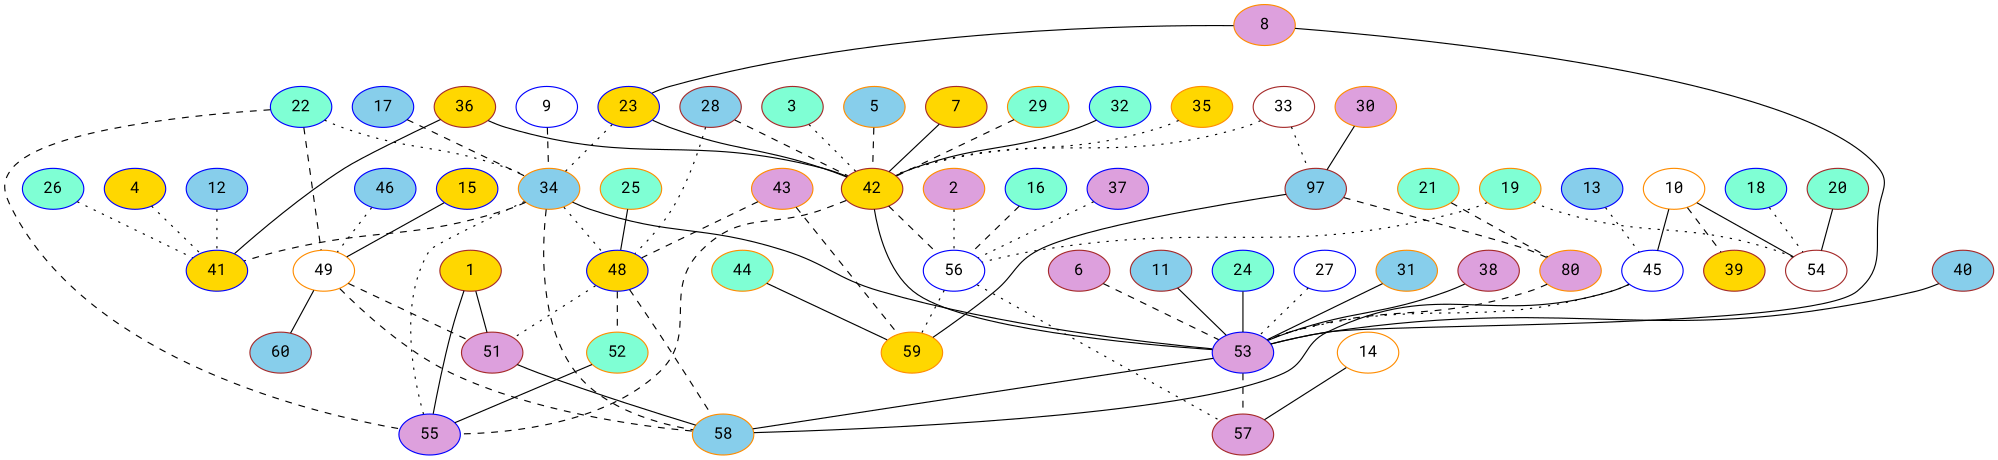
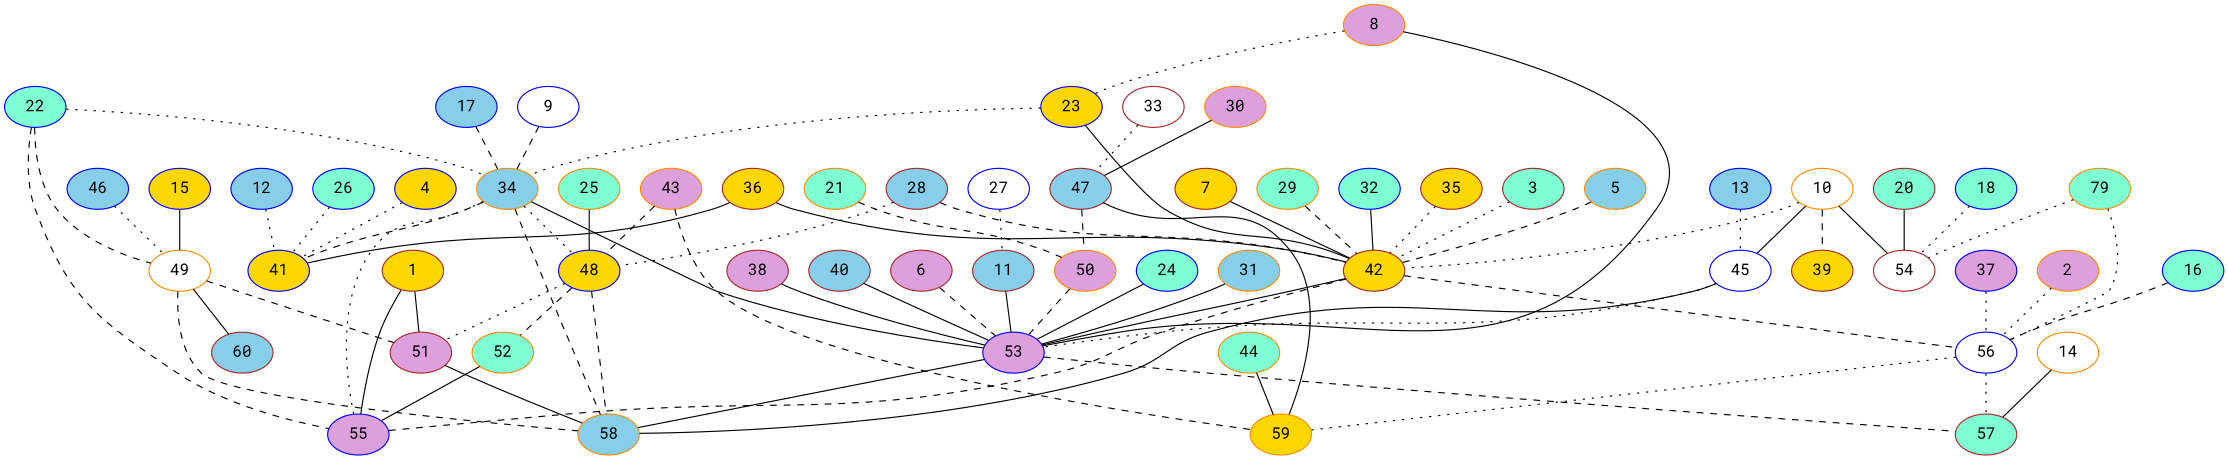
(940, 39) -> (1218, 56)
(1202, 107) -> (1451, 189)
(1106, 148) -> (1604, 247)
(1316, 189) -> (1081, 189)
(1510, 189) -> (2100, 189)
(1571, 271) -> (1085, 271)
(1284, 312) -> (1001, 230)
(1243, 435) -> (1986, 435)
